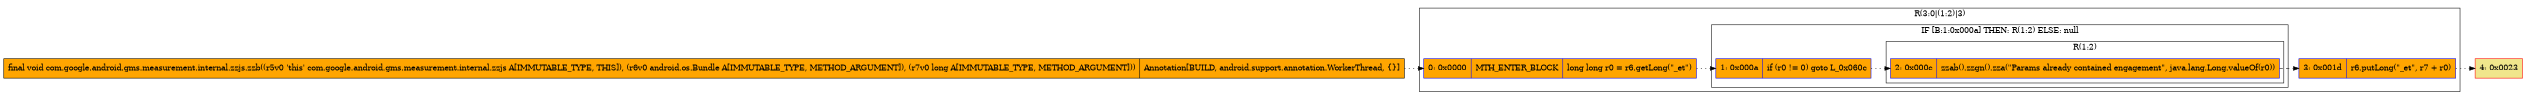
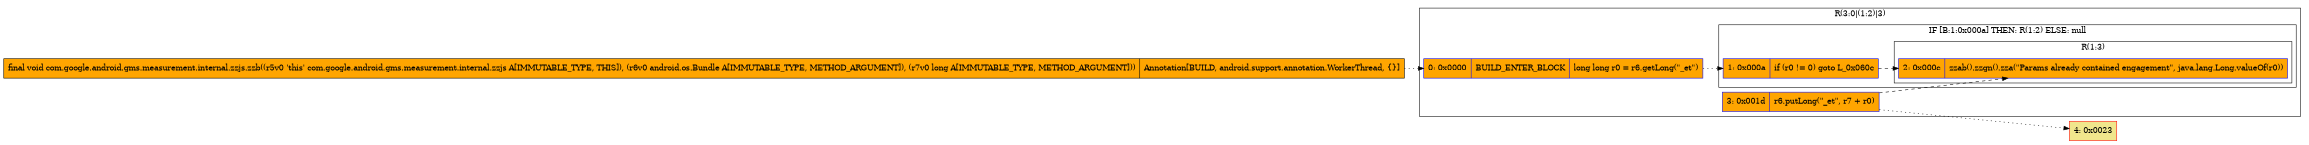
(2085, 48) -> (2093, 48)
(1517, 68) -> (1520, 68)
(1878, 68) -> (1886, 68)
(2286, 68) -> (1941, 86)
